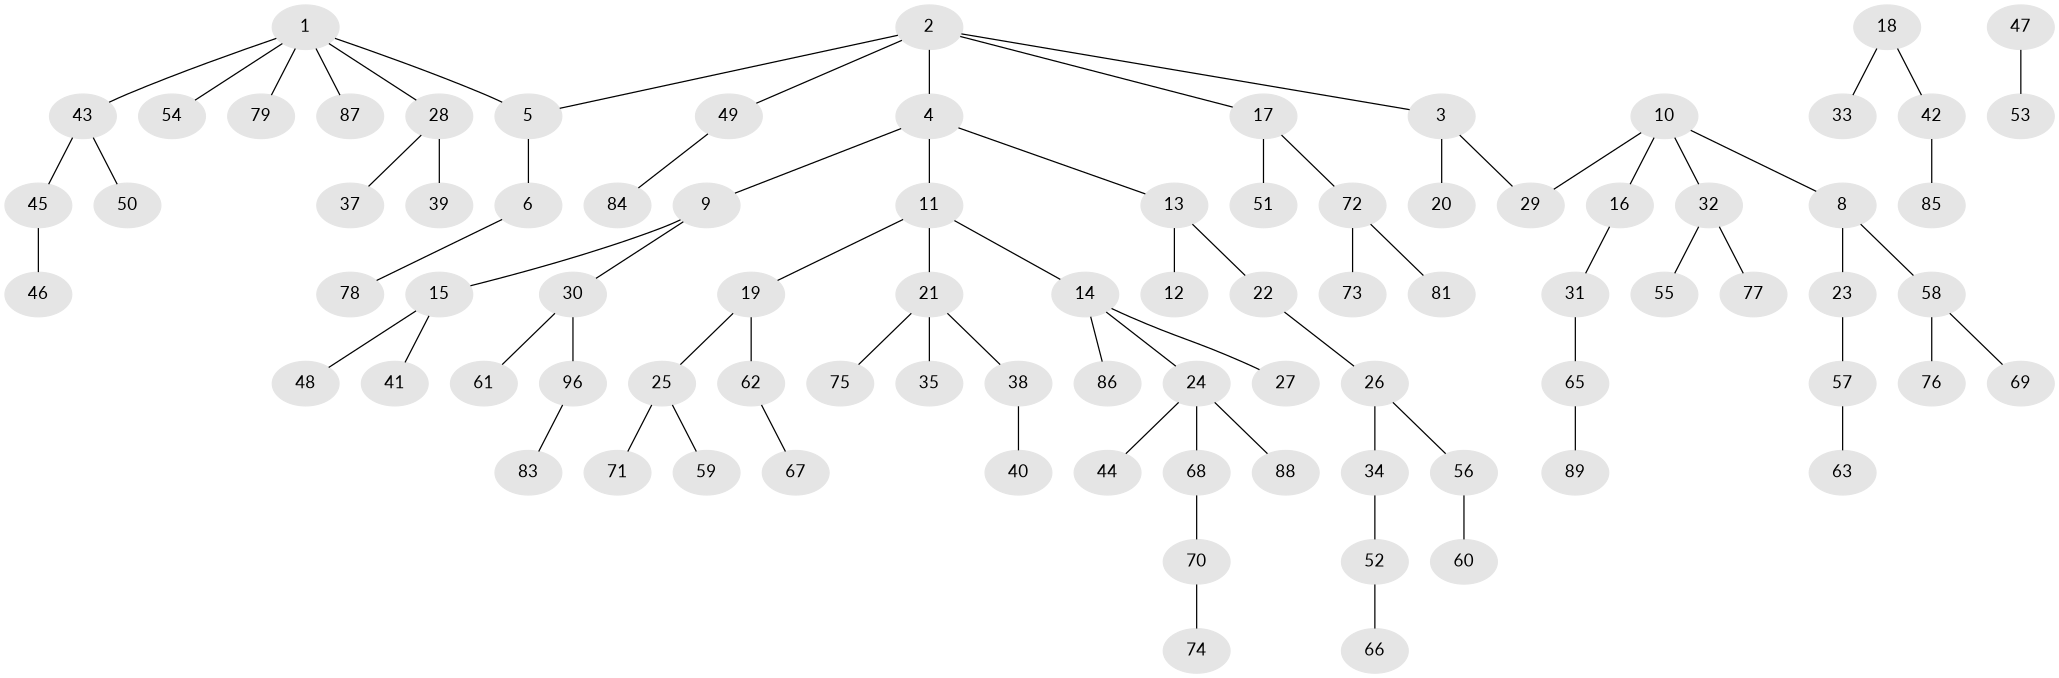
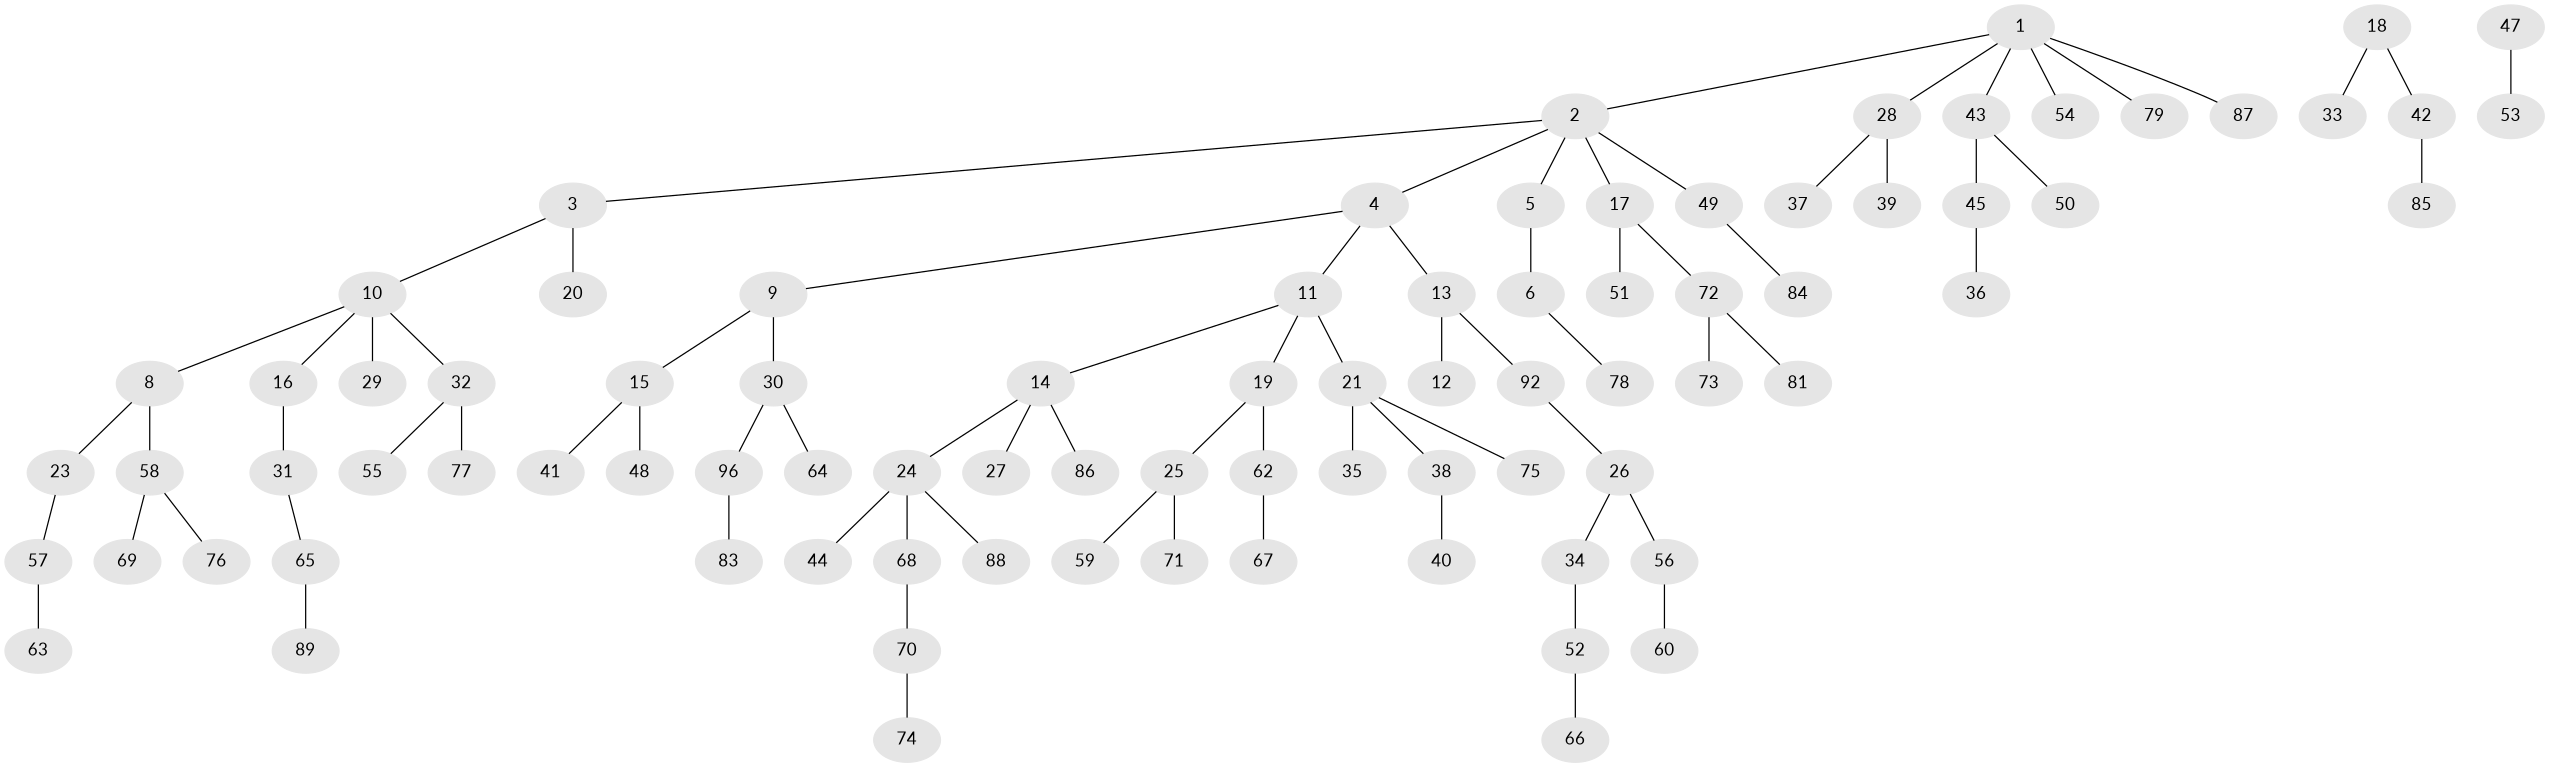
(419, 69) -> (1798, 72)
(1486, 161) -> (473, 250)
(38, 295) -> (1976, 295)
(1263, 295) -> (1531, 384)
(484, 384) -> (818, 473)
